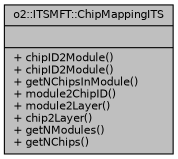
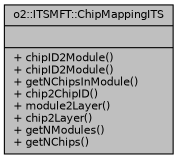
(65, 94) -> (56, 94)
